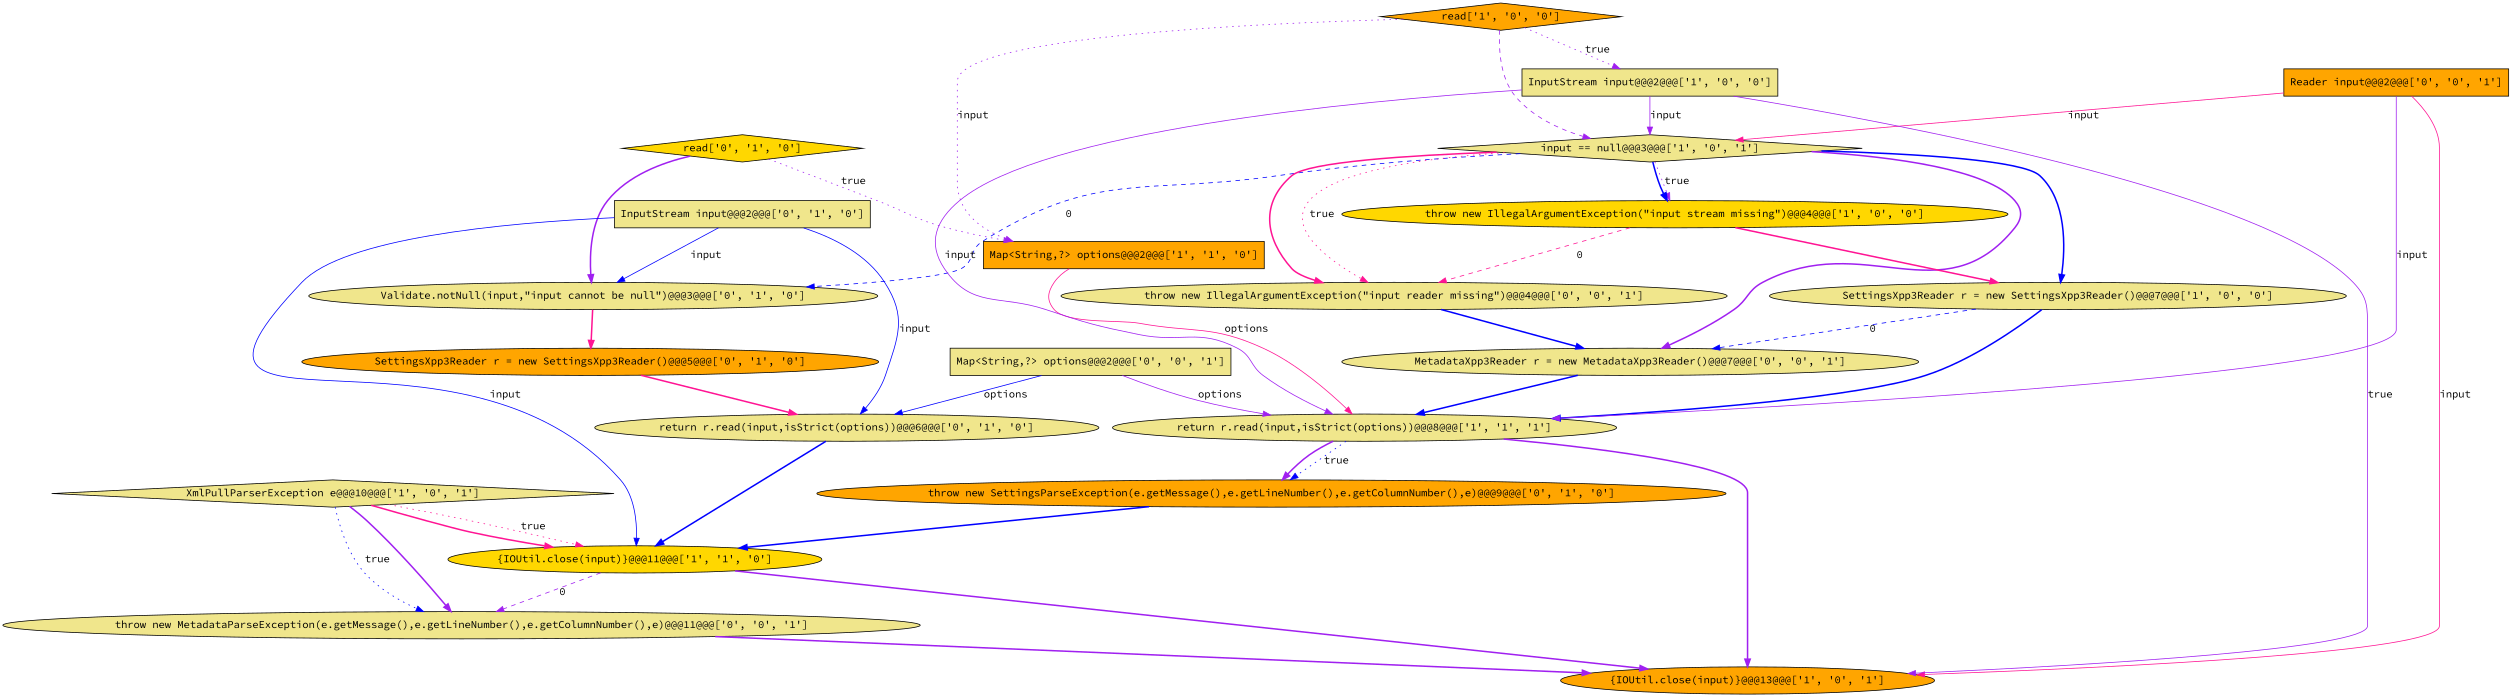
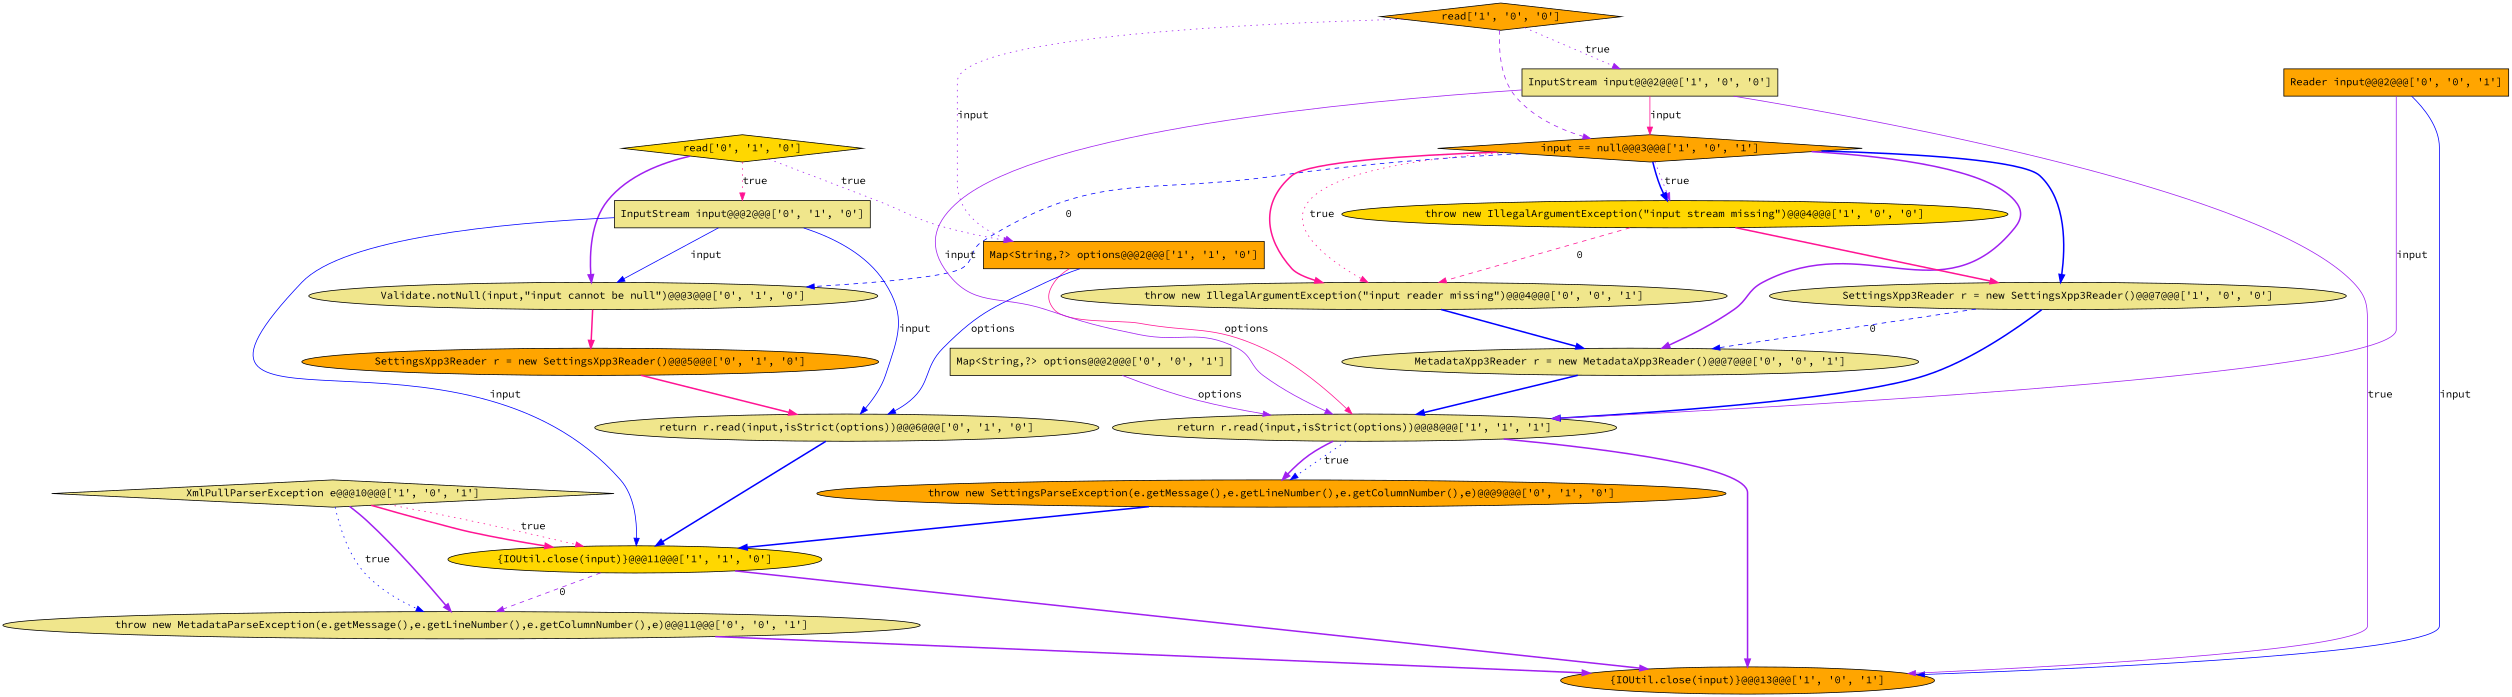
(1650, 112) -> (1650, 112)
(2013, 116) -> none
(1650, 148) -> (1650, 148)
none -> (742, 177)
(972, 394) -> (972, 322)
(2439, 616) -> (2439, 616)
